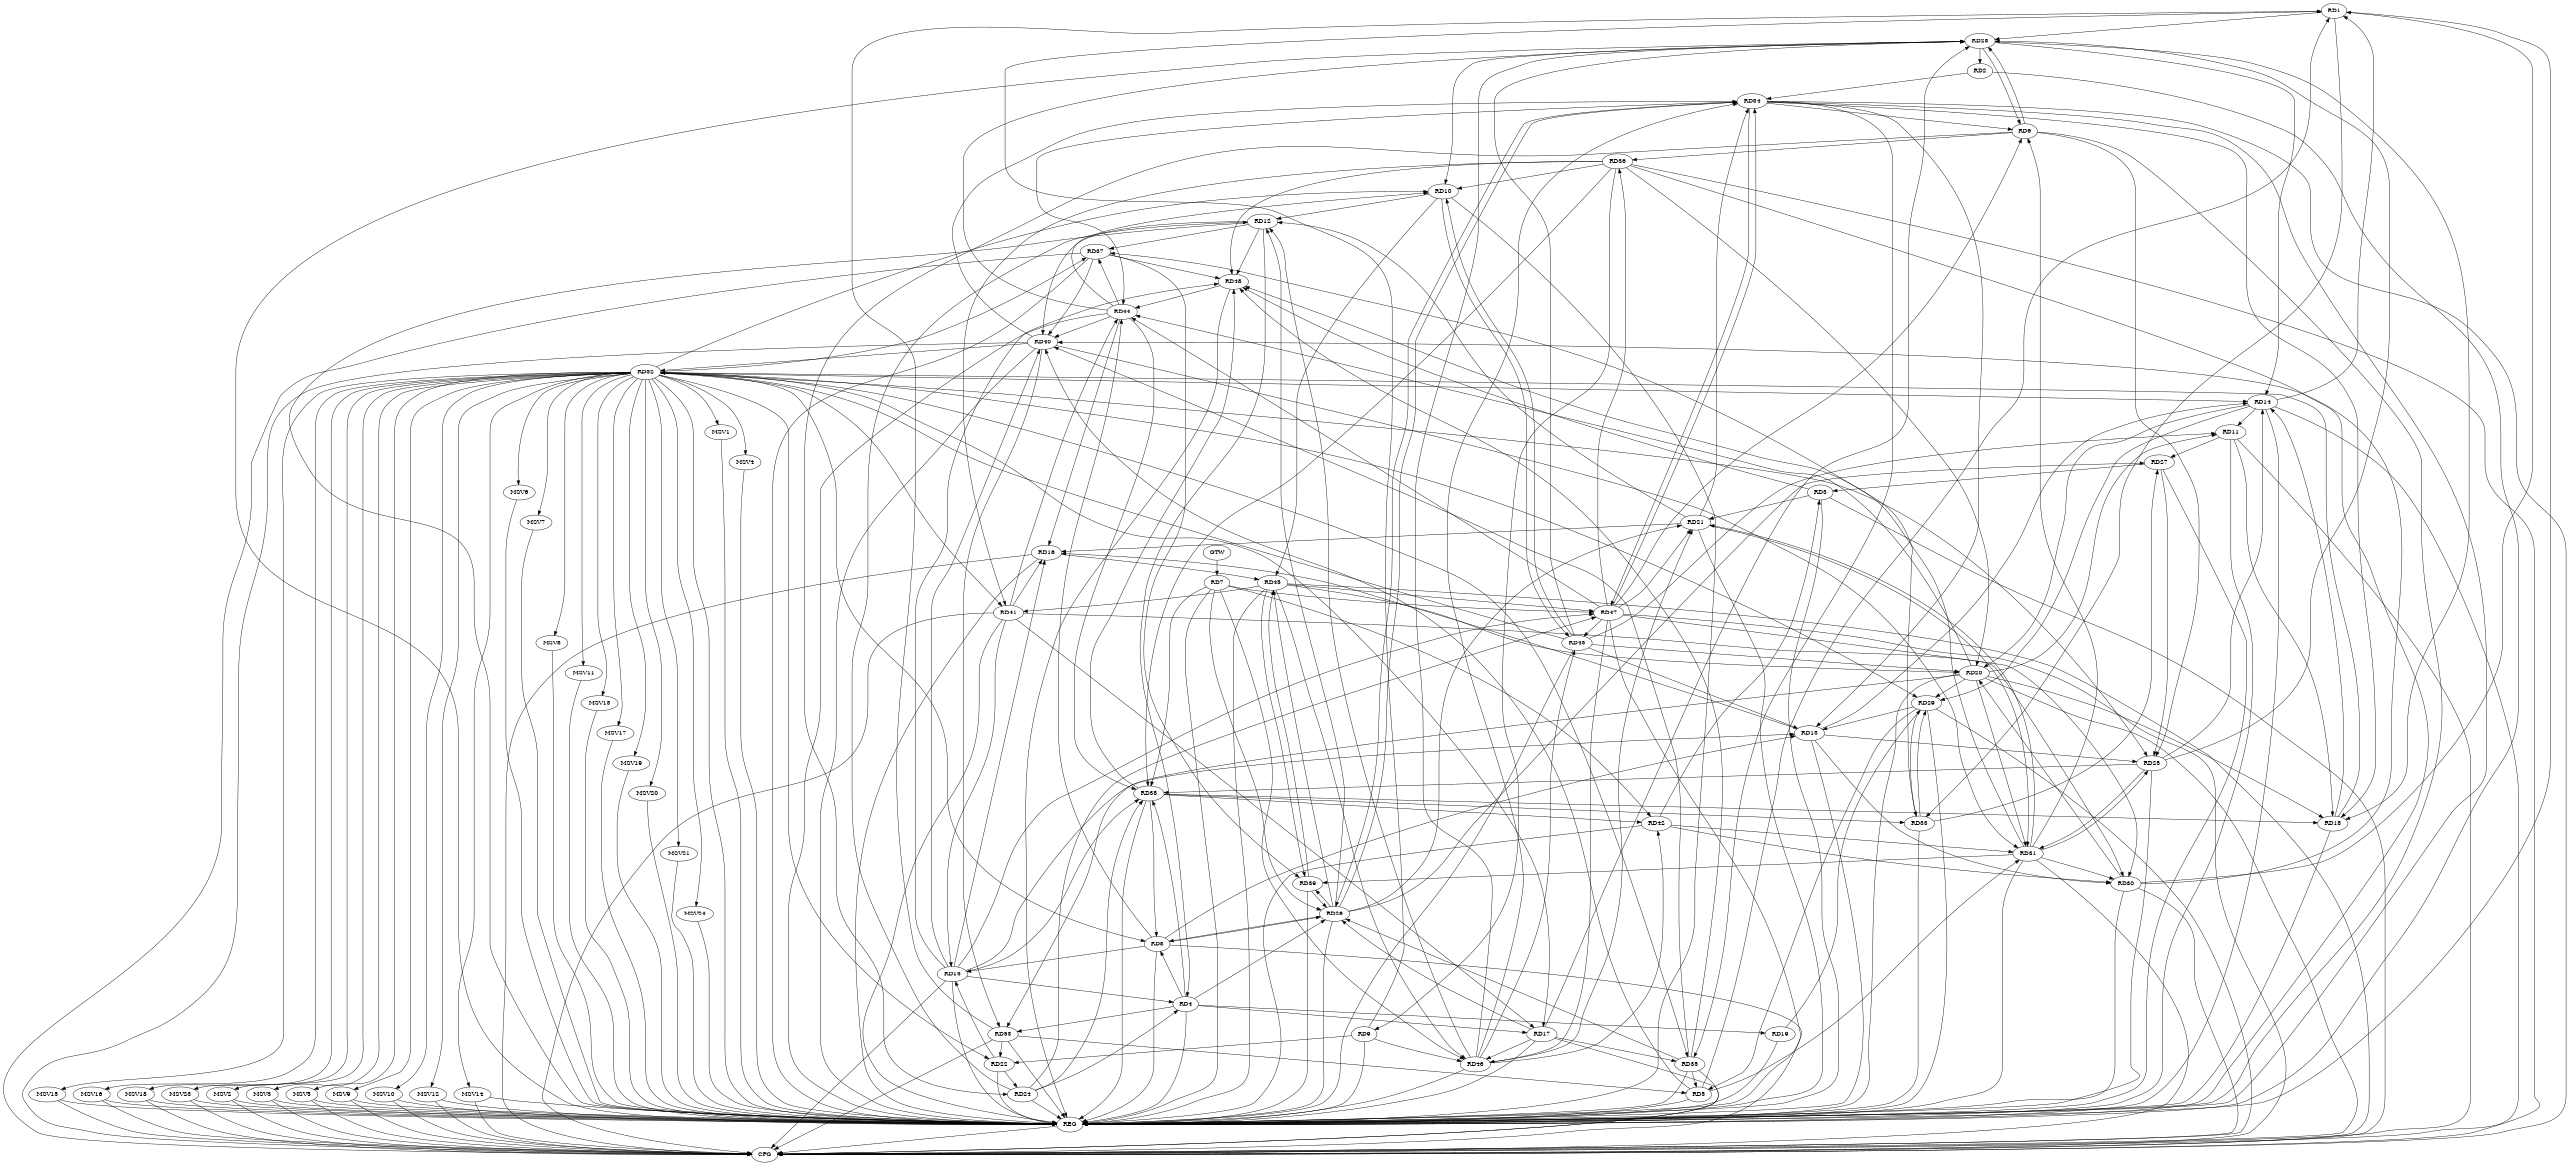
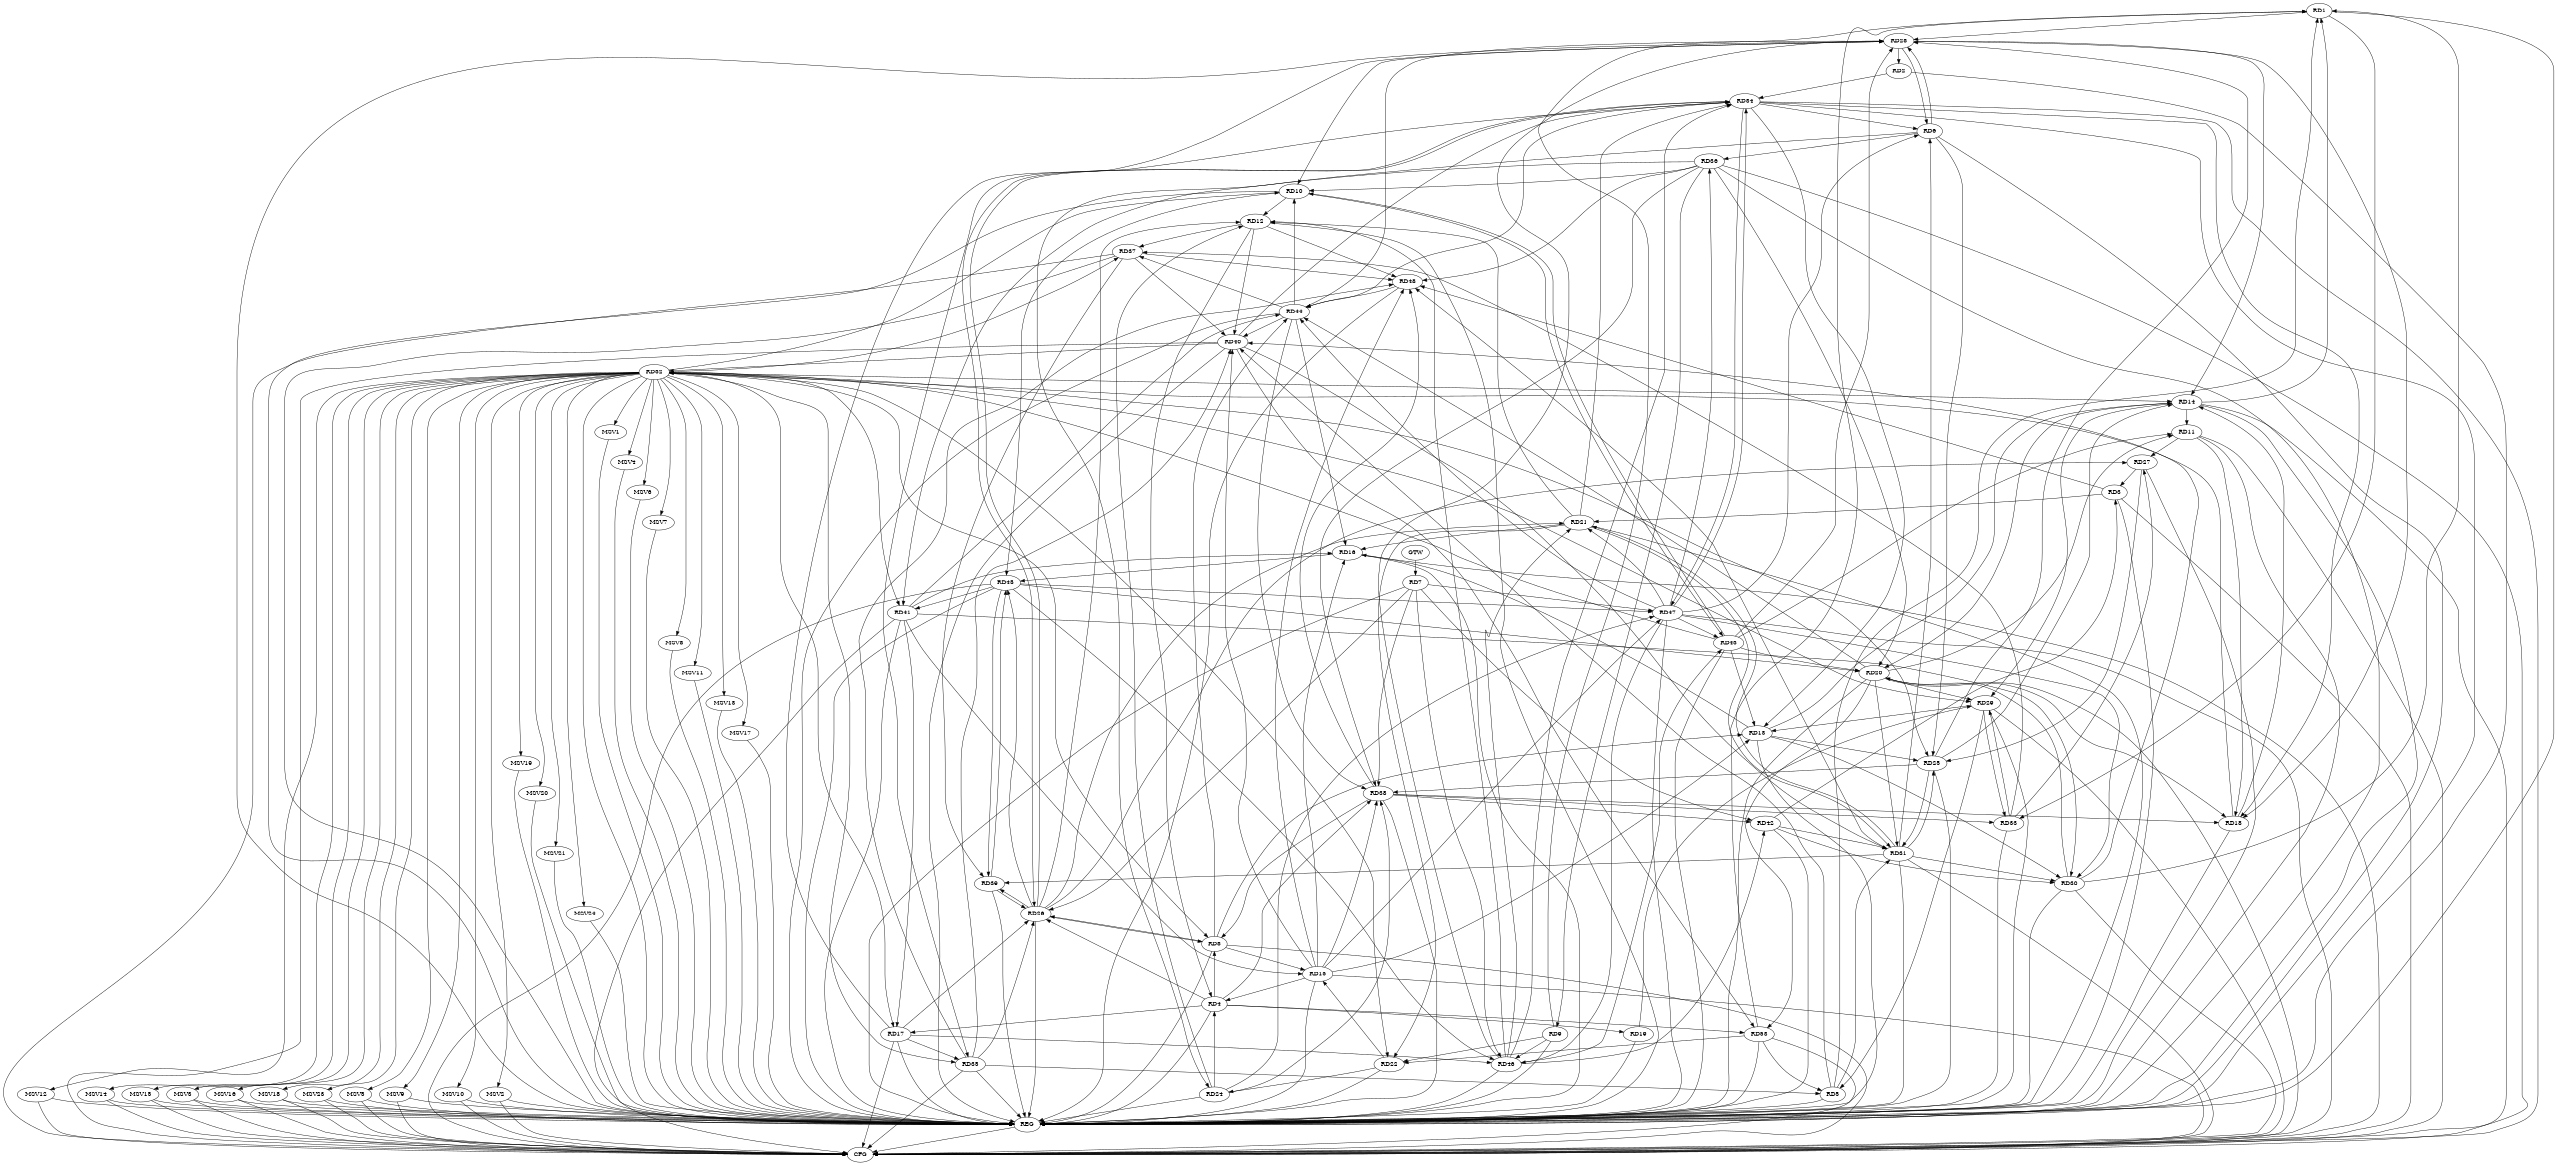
(382, 220) -> (321, 143)
none -> (1390, 719)
